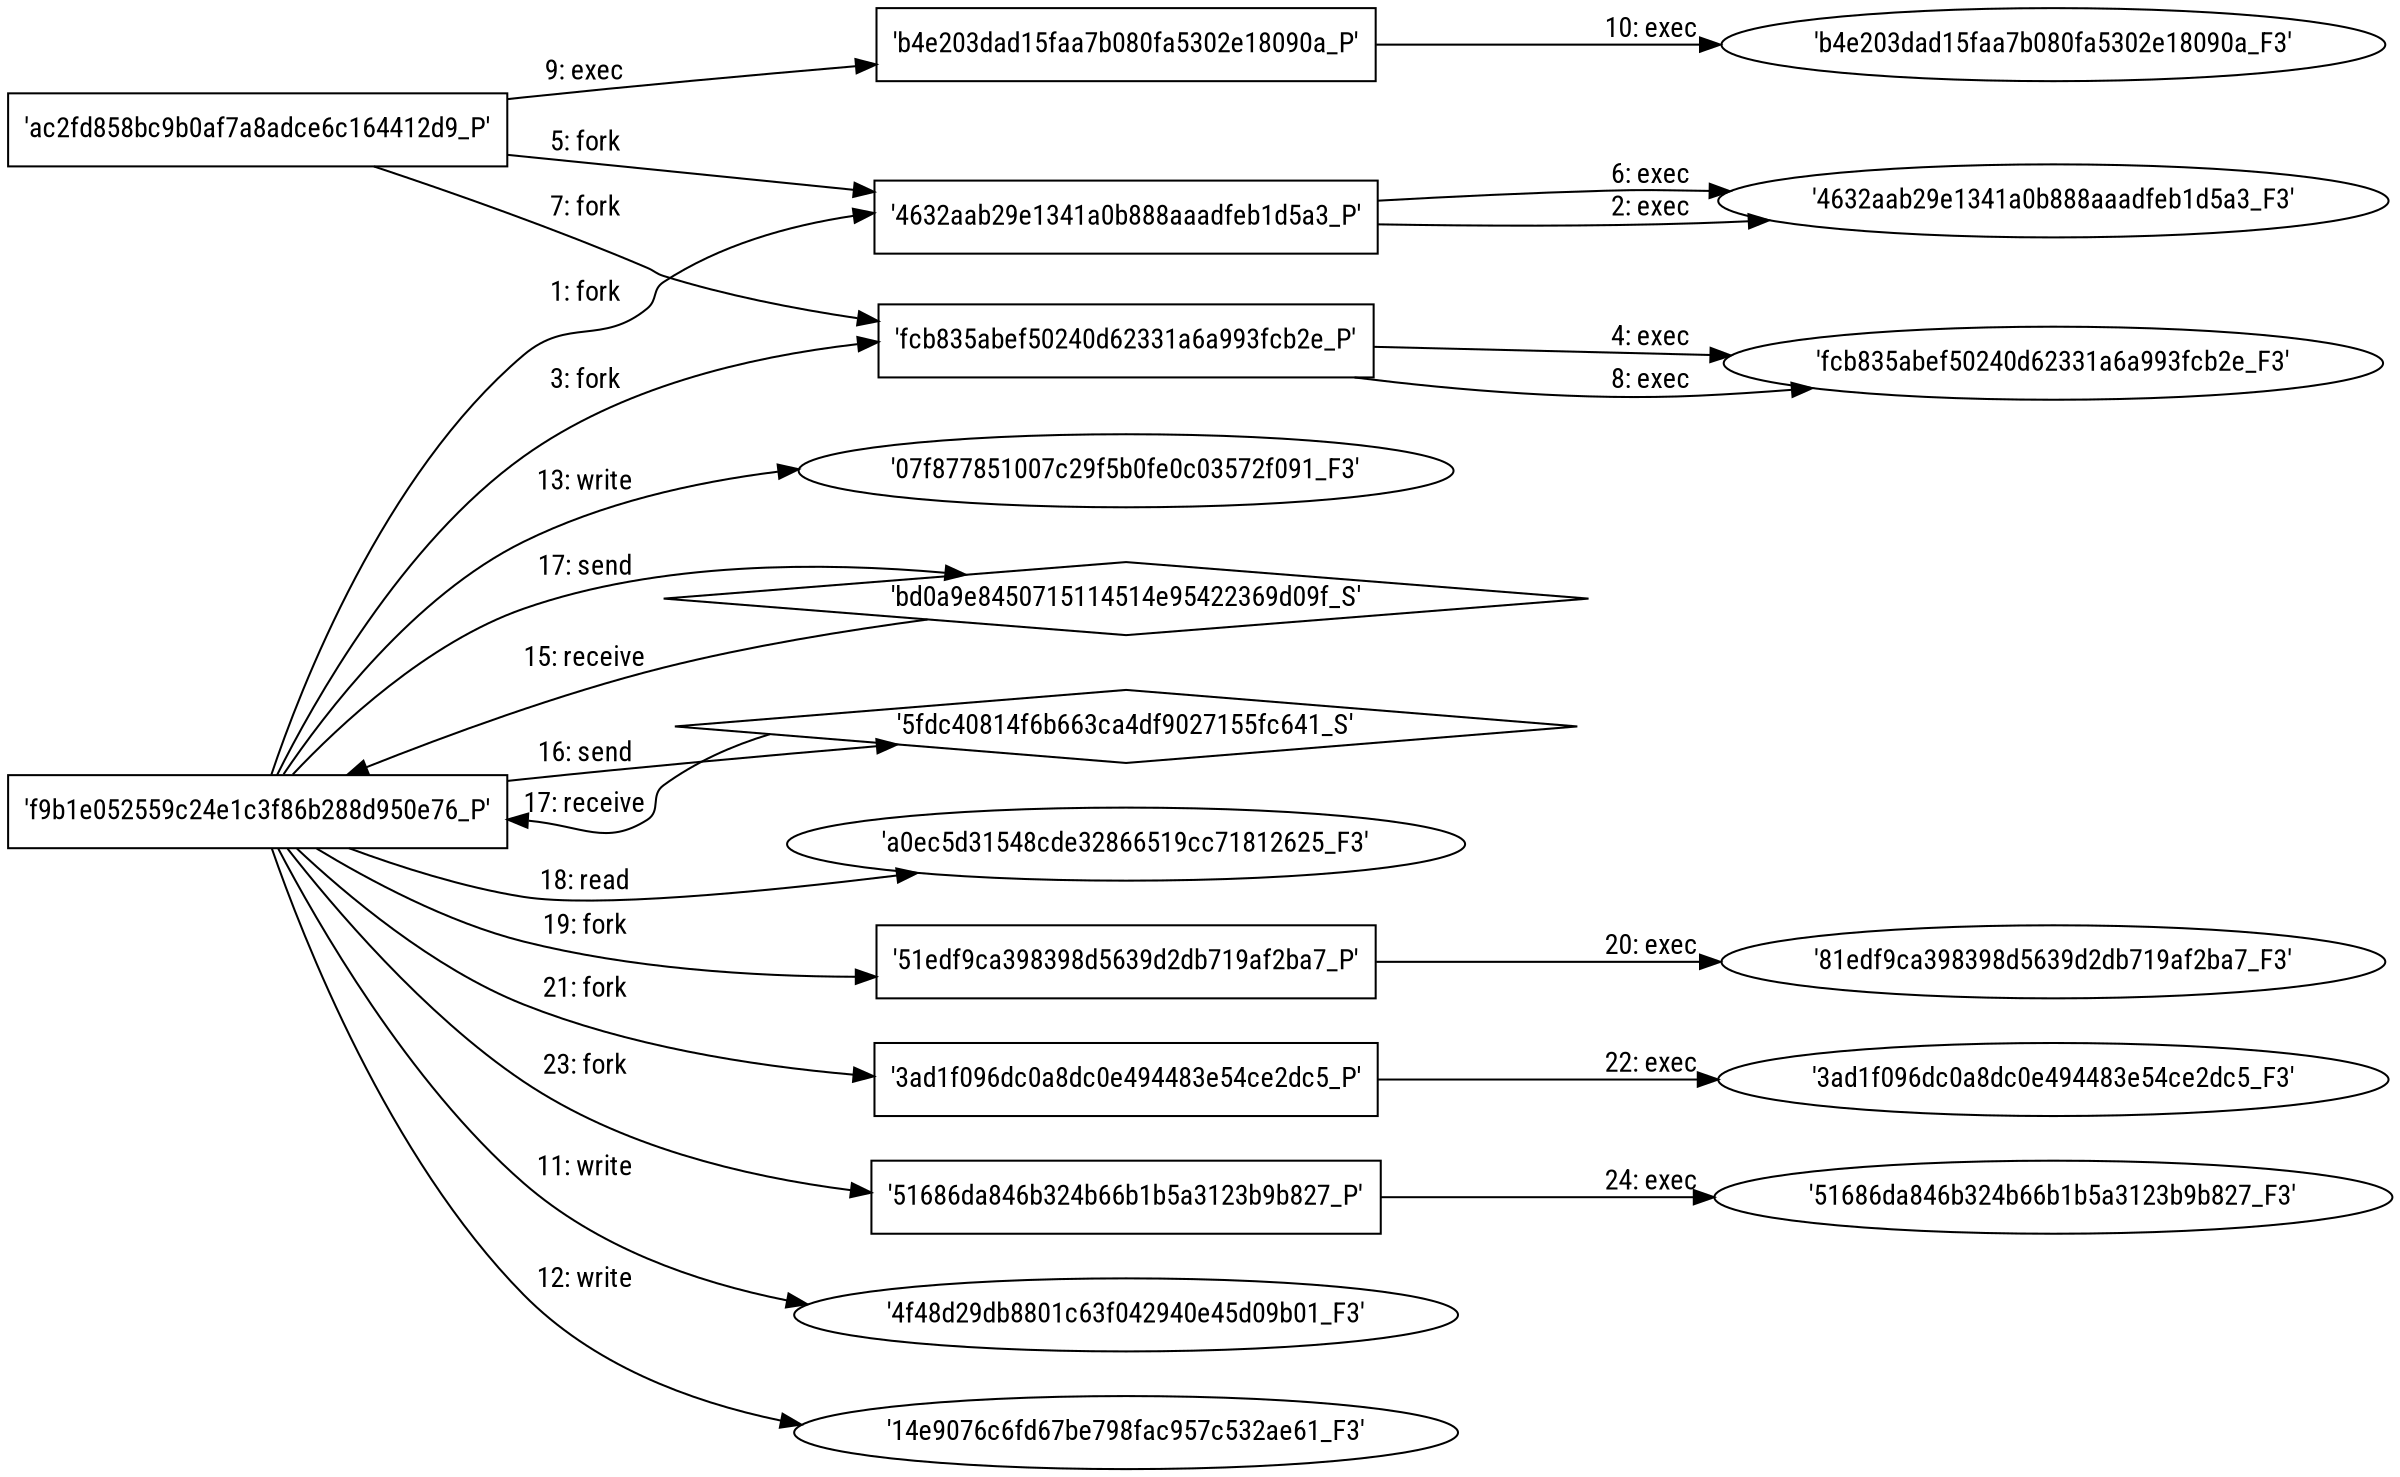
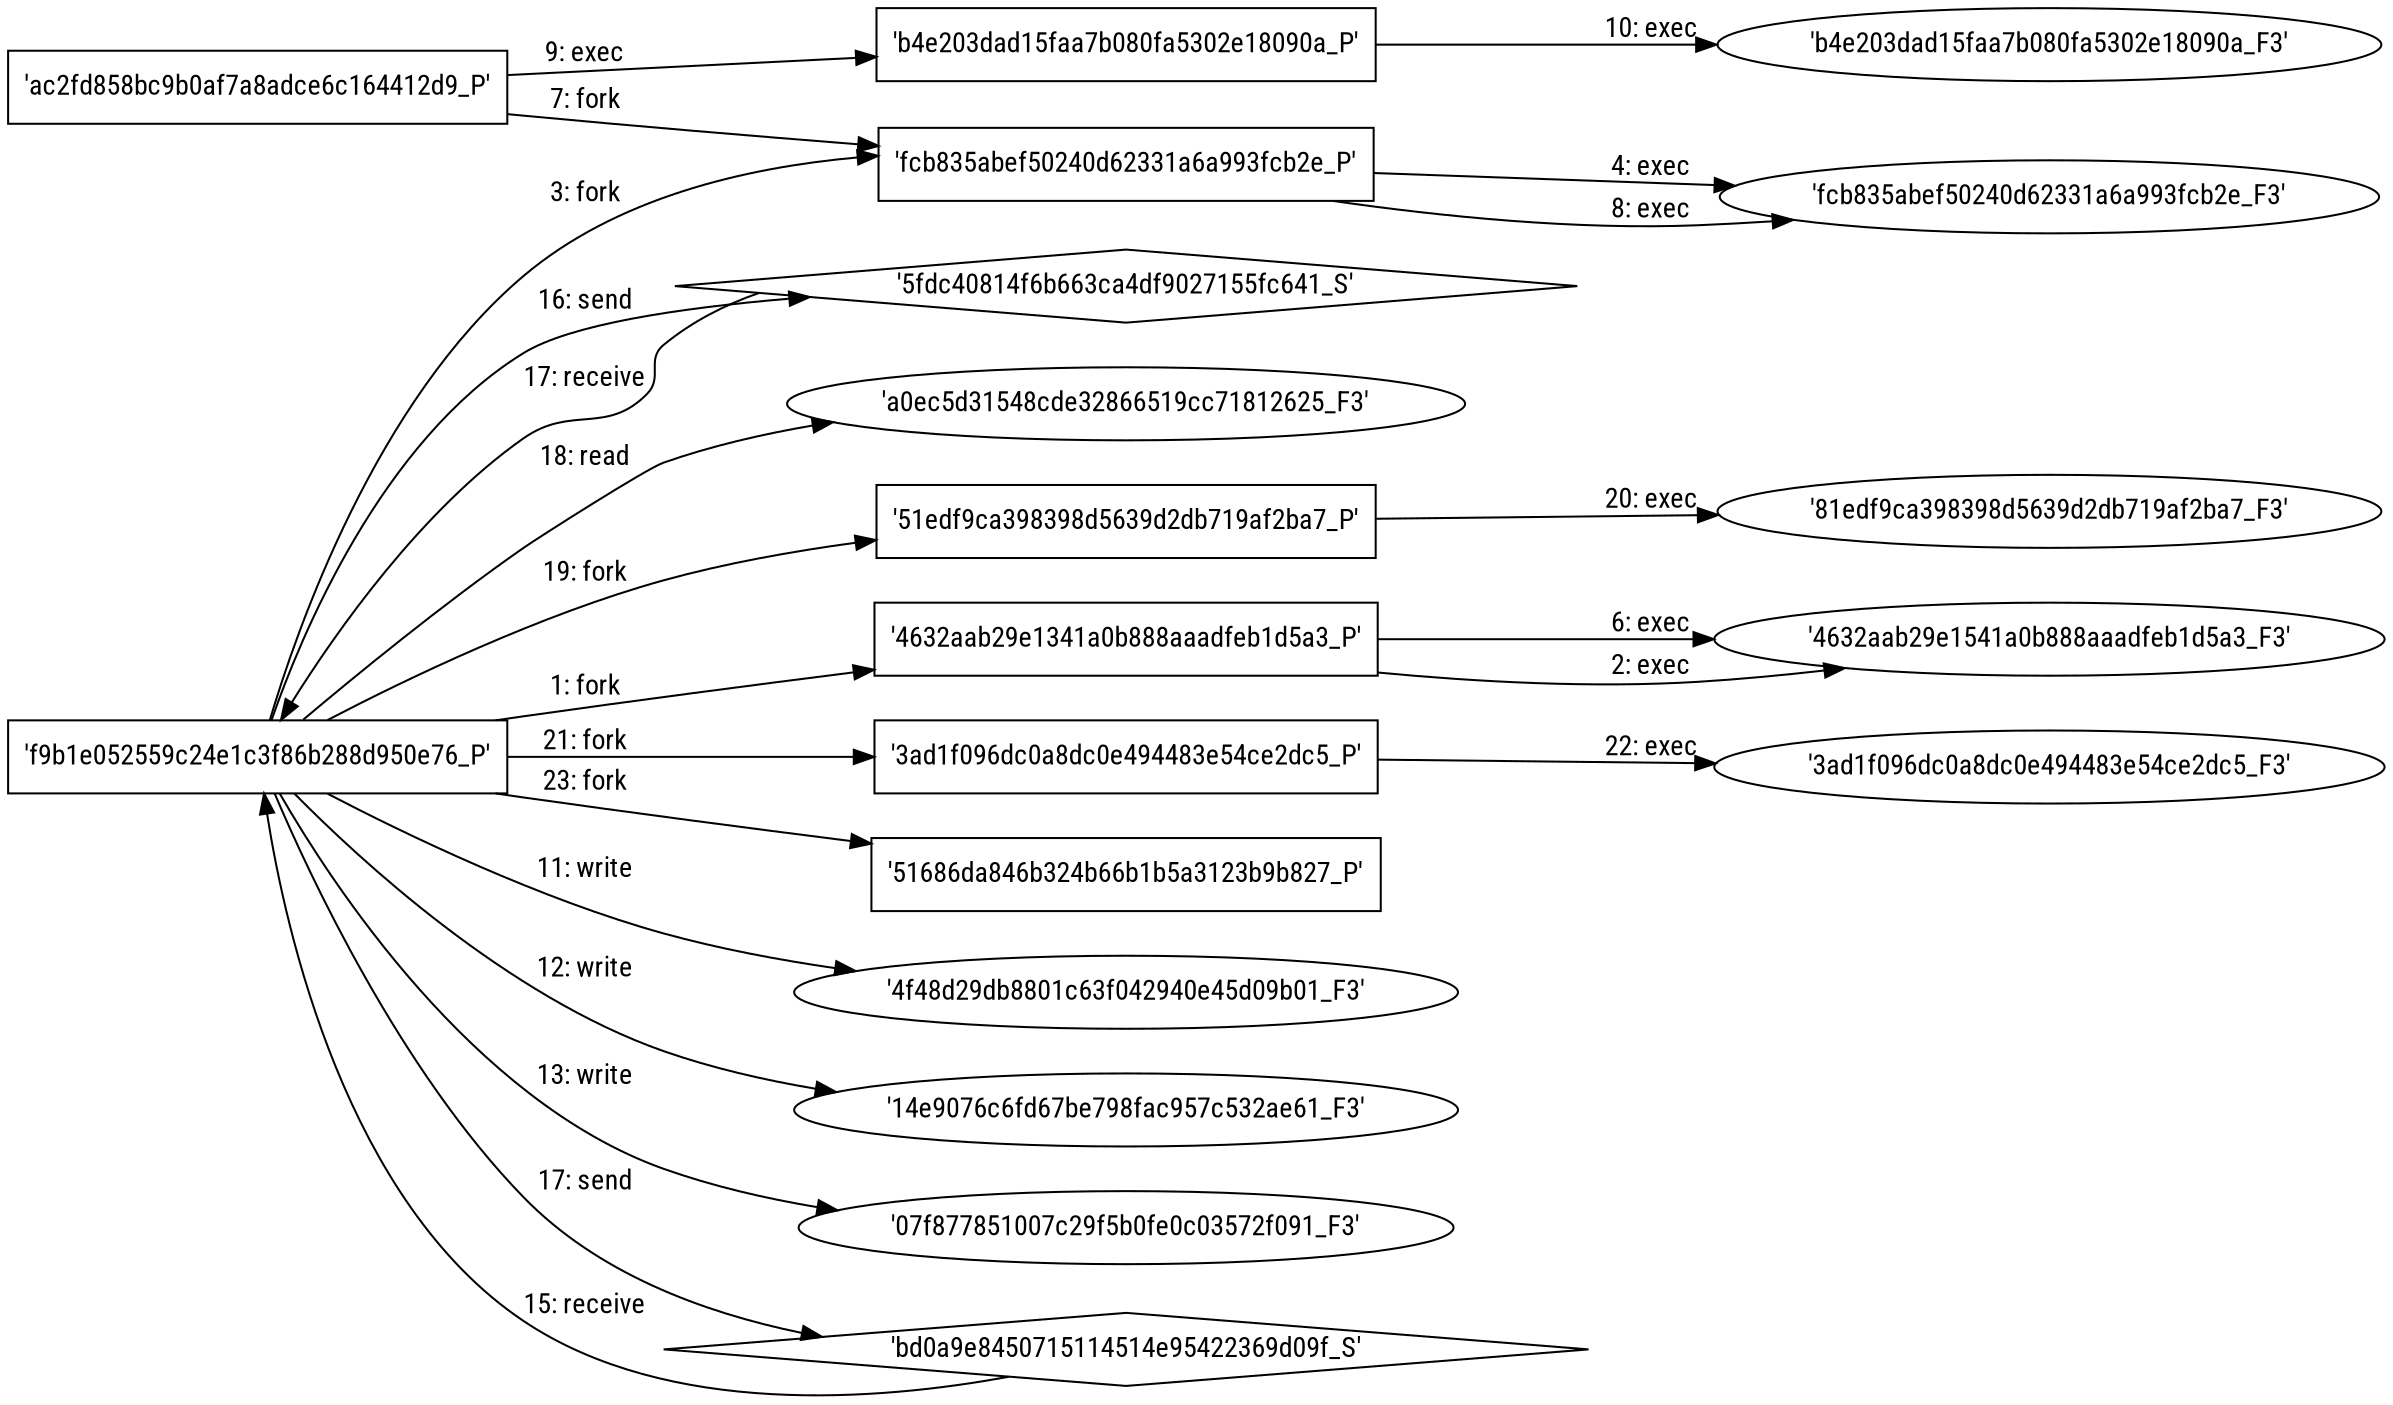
(681, 172) -> none
(2053, 201) -> (2049, 639)
(2053, 1197) -> none
